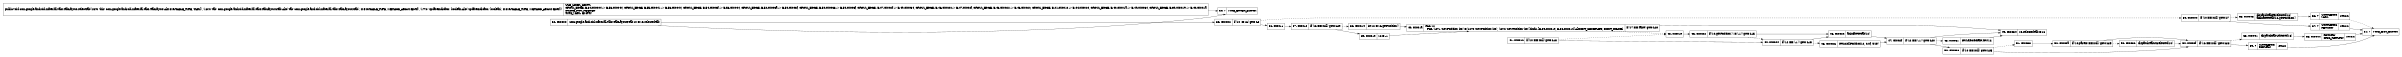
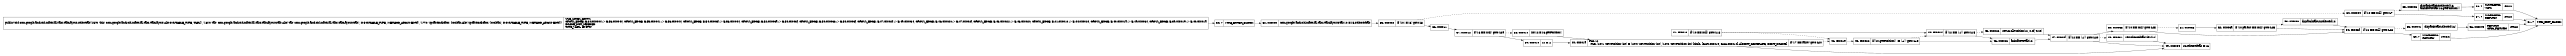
(2361, 23) -> (2525, 14)
(941, 32) -> (1257, 23)
